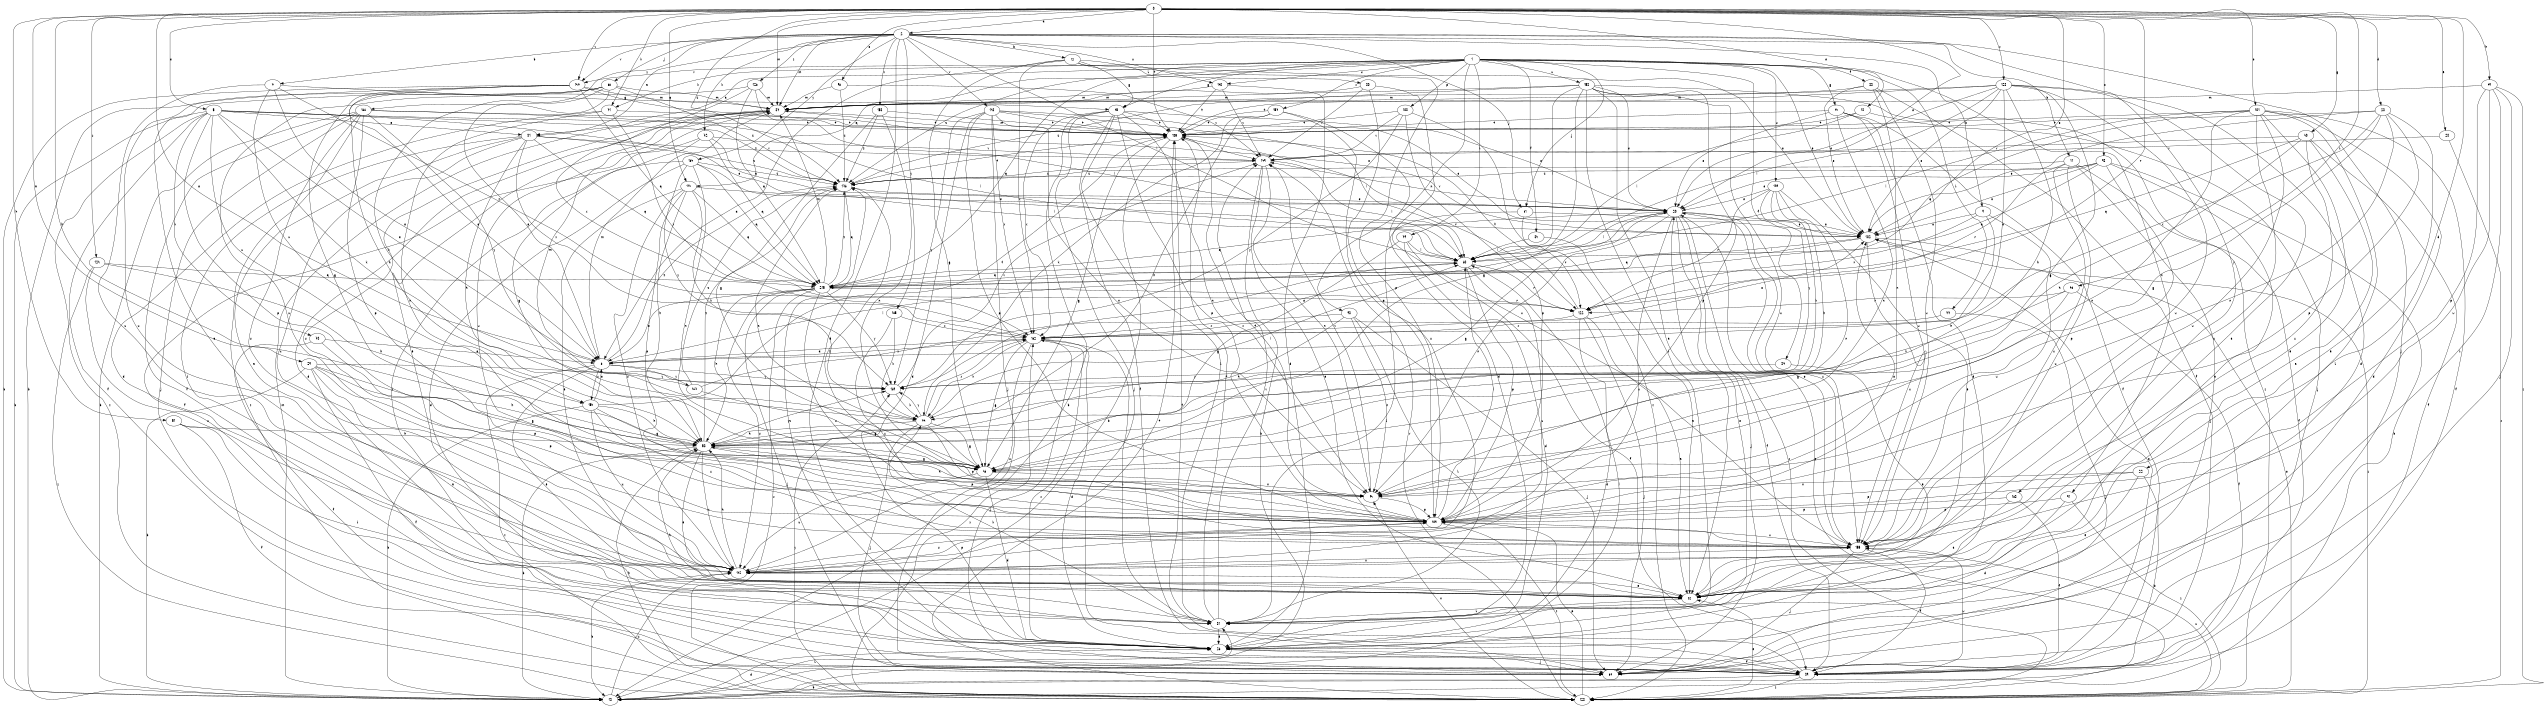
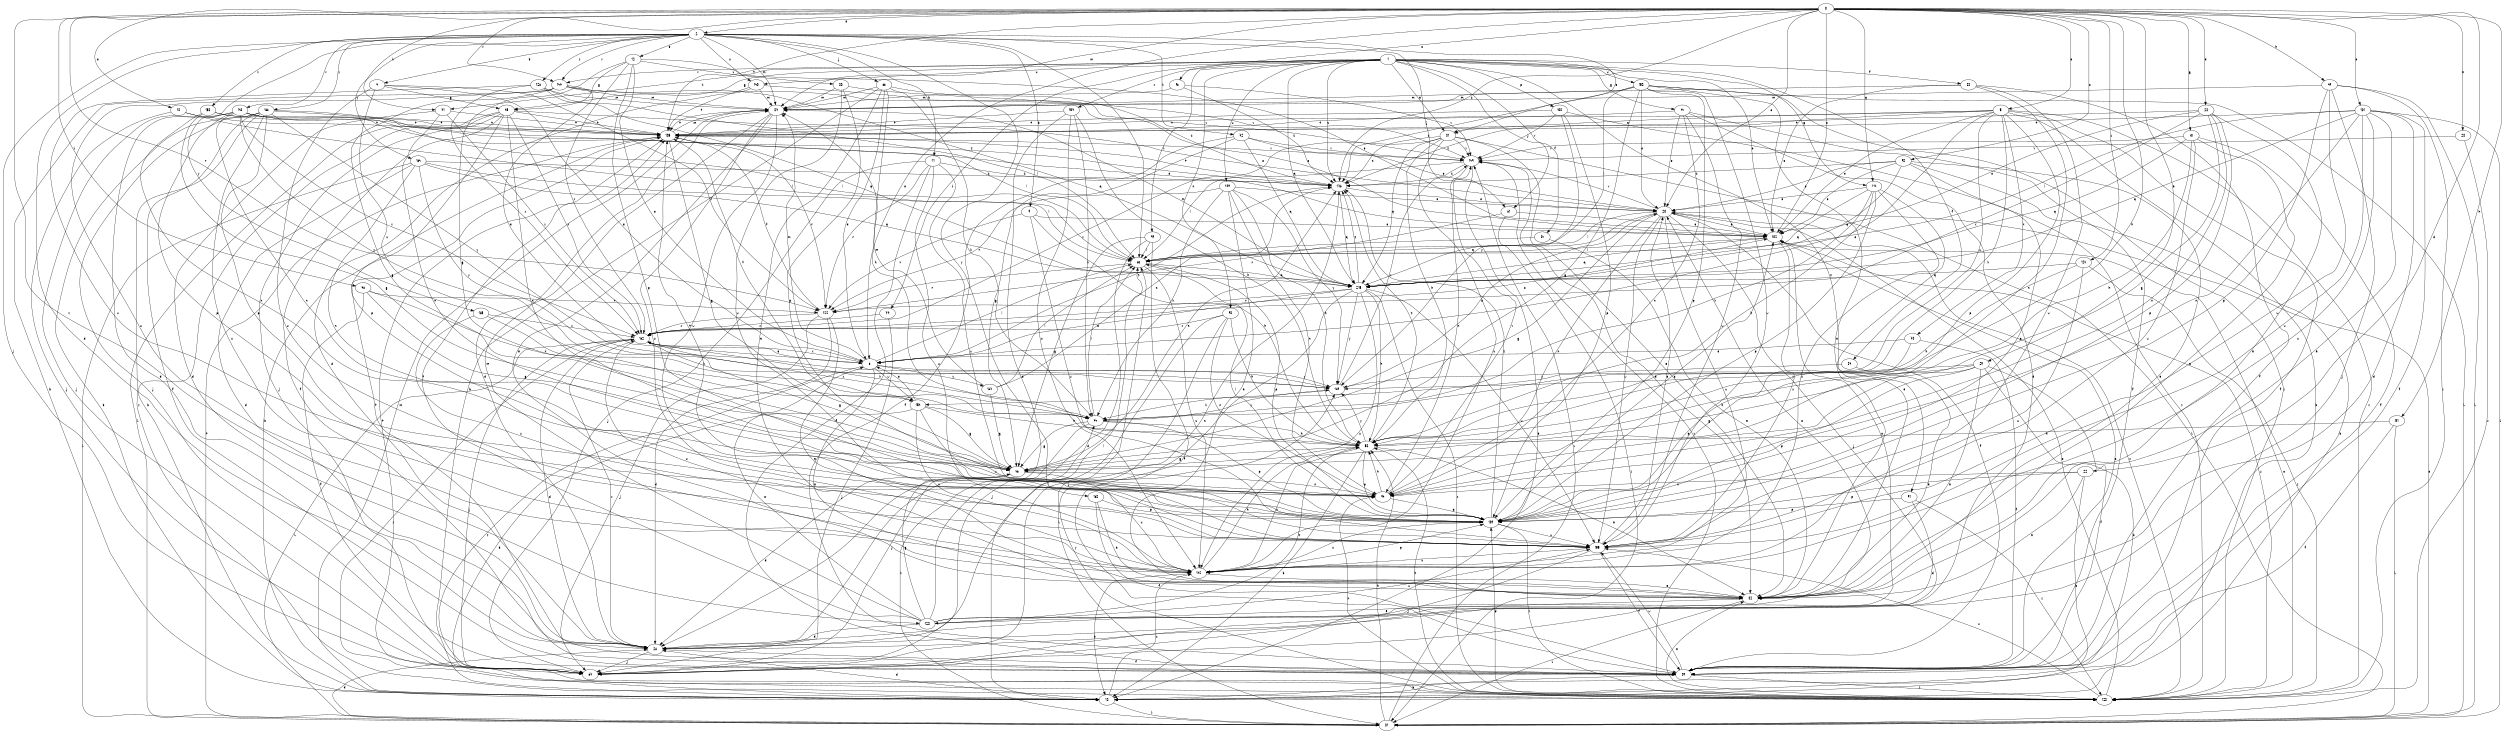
(1404, 237) -> (1153, 237)
(2178, 383) -> (1340, 610)
